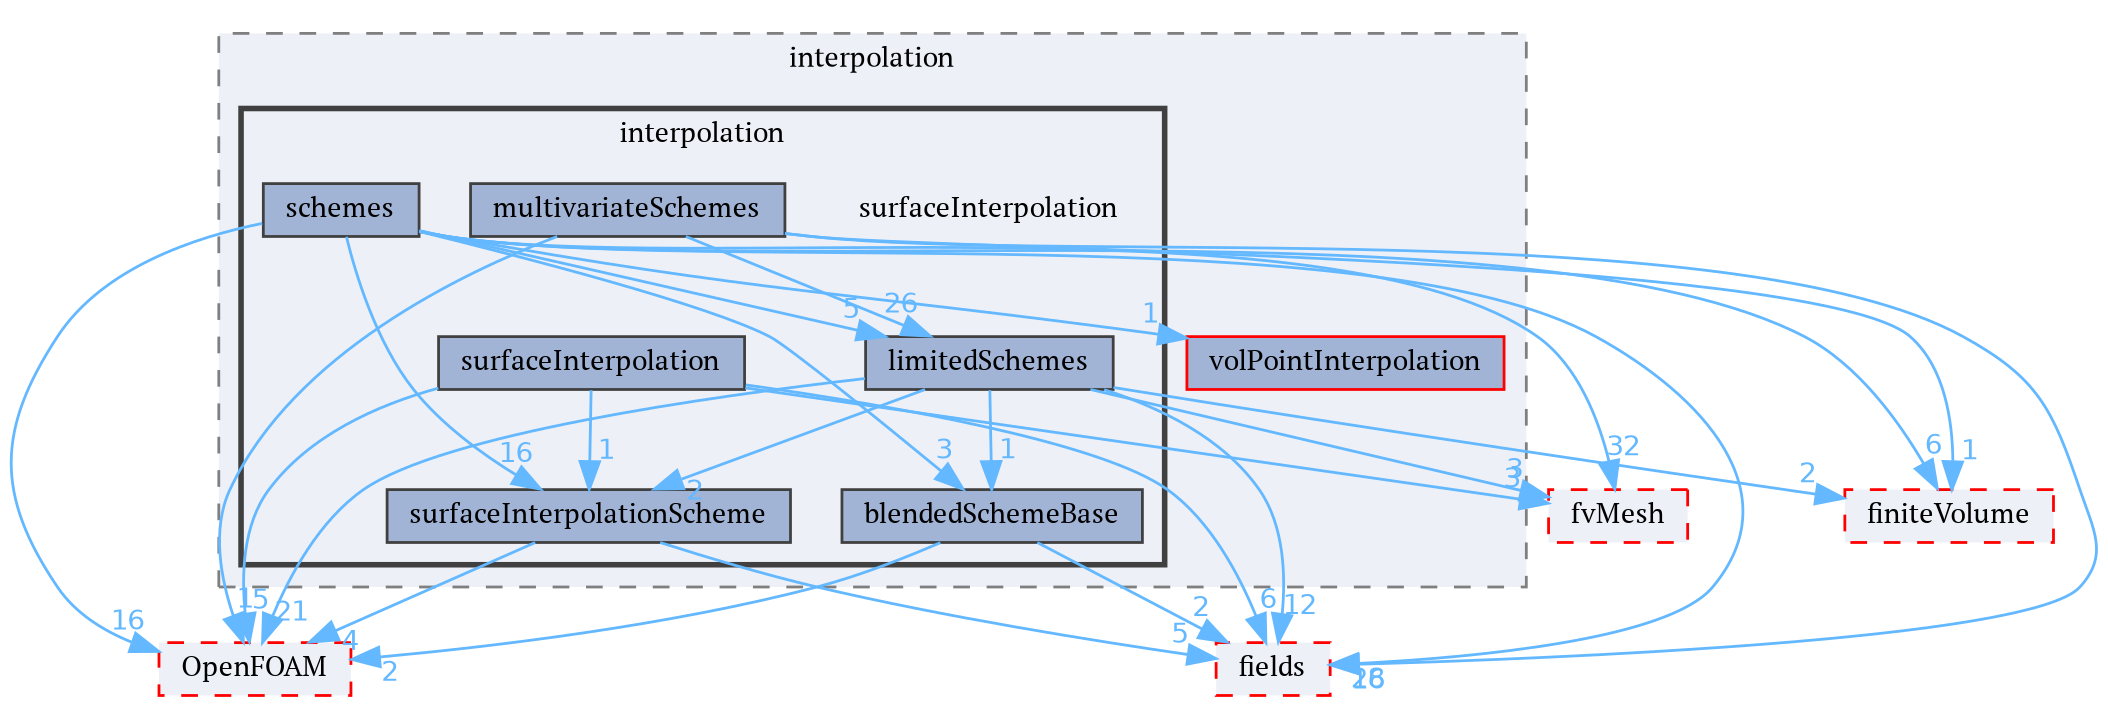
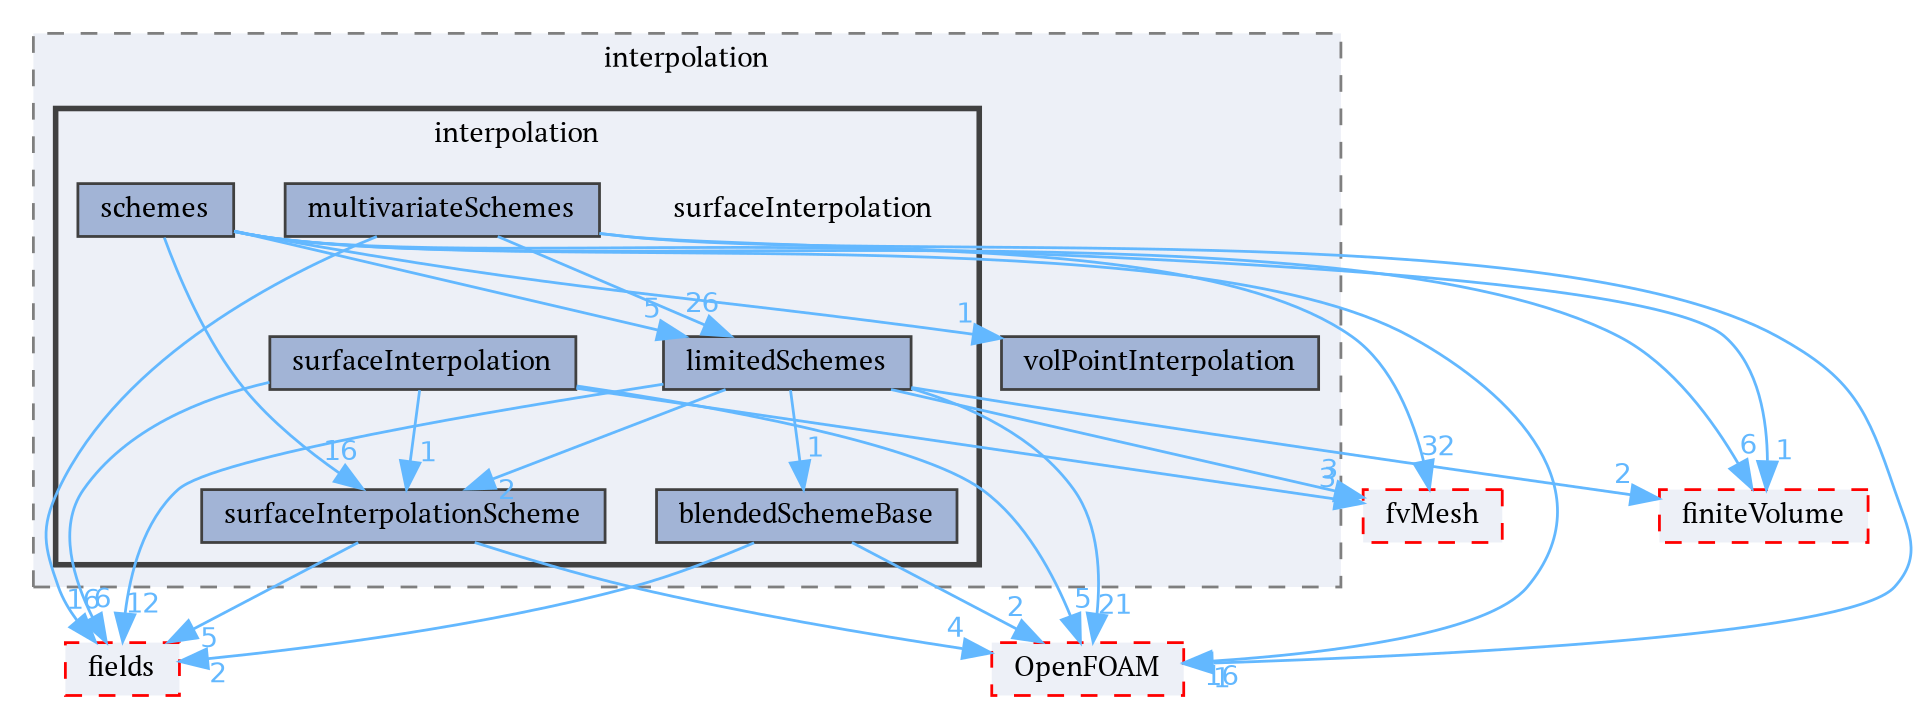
(728, 319) -> none
(1582, 332) -> none
(1345, 363) -> (1160, 363)
